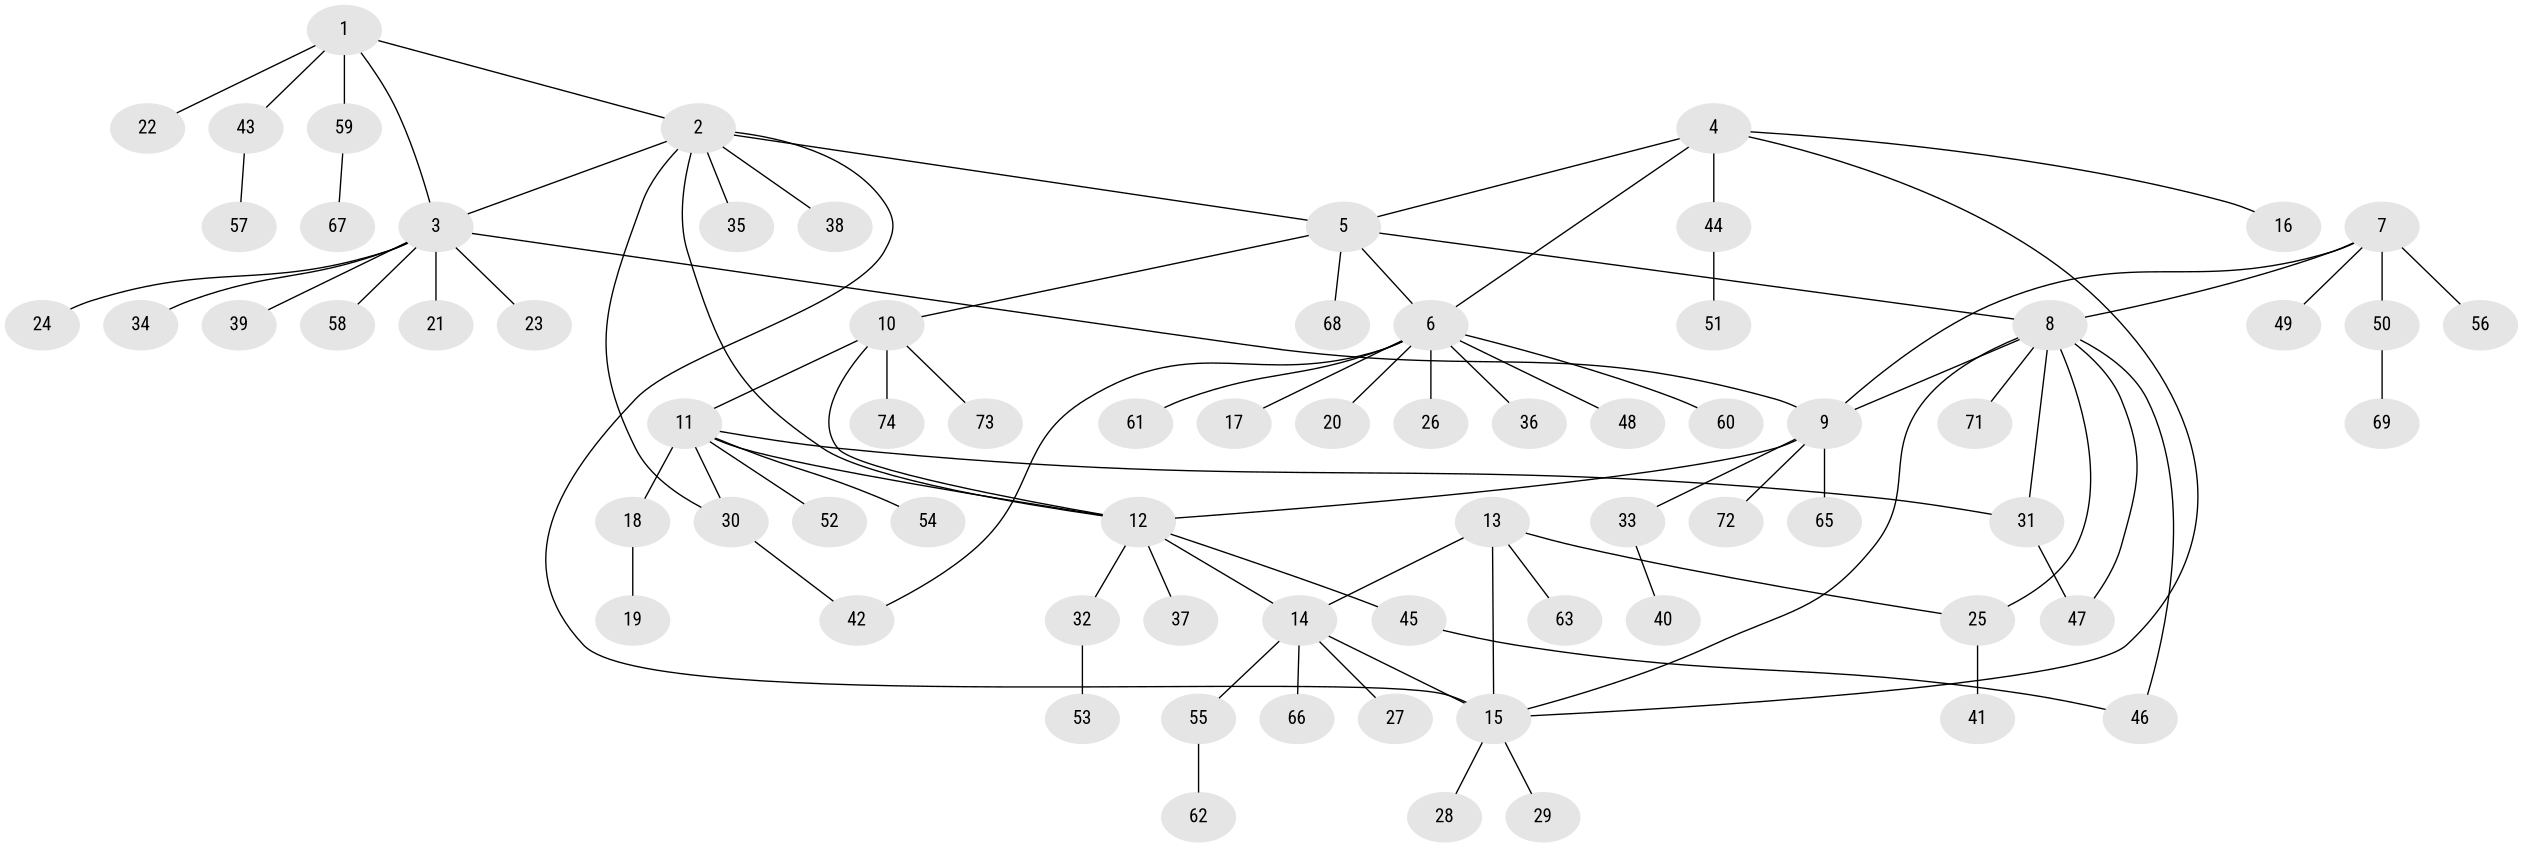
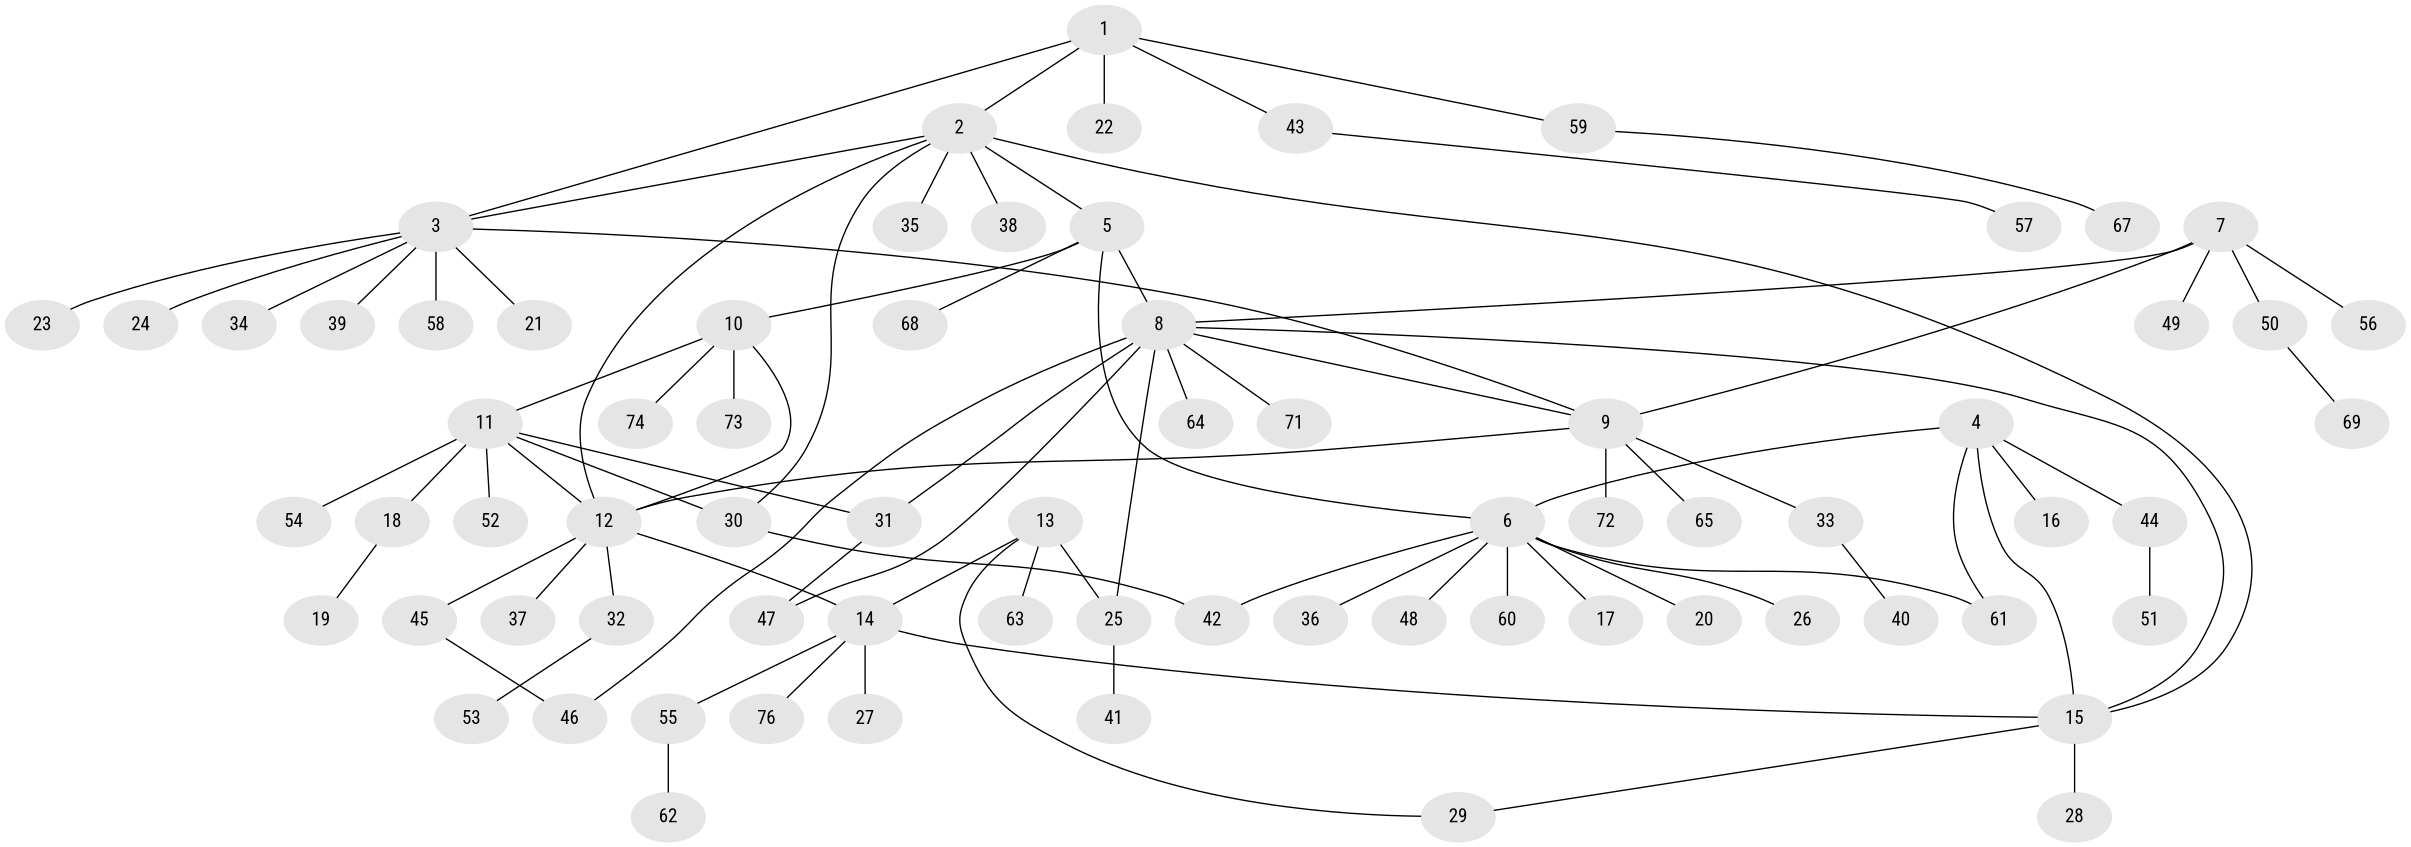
(1529, 178) -> (1954, 526)
none -> (1196, 424)
(1493, 620) -> (1108, 763)
(1297, 719) -> (767, 719)
